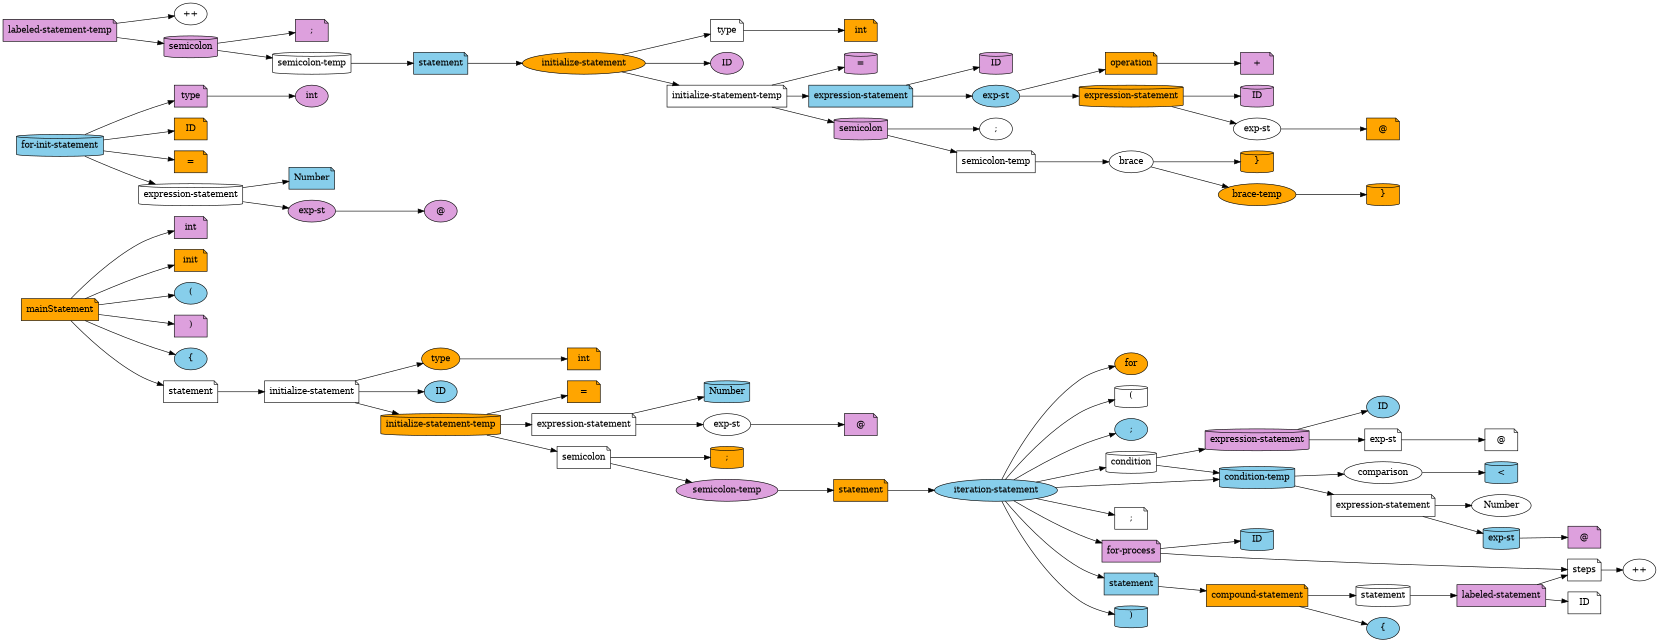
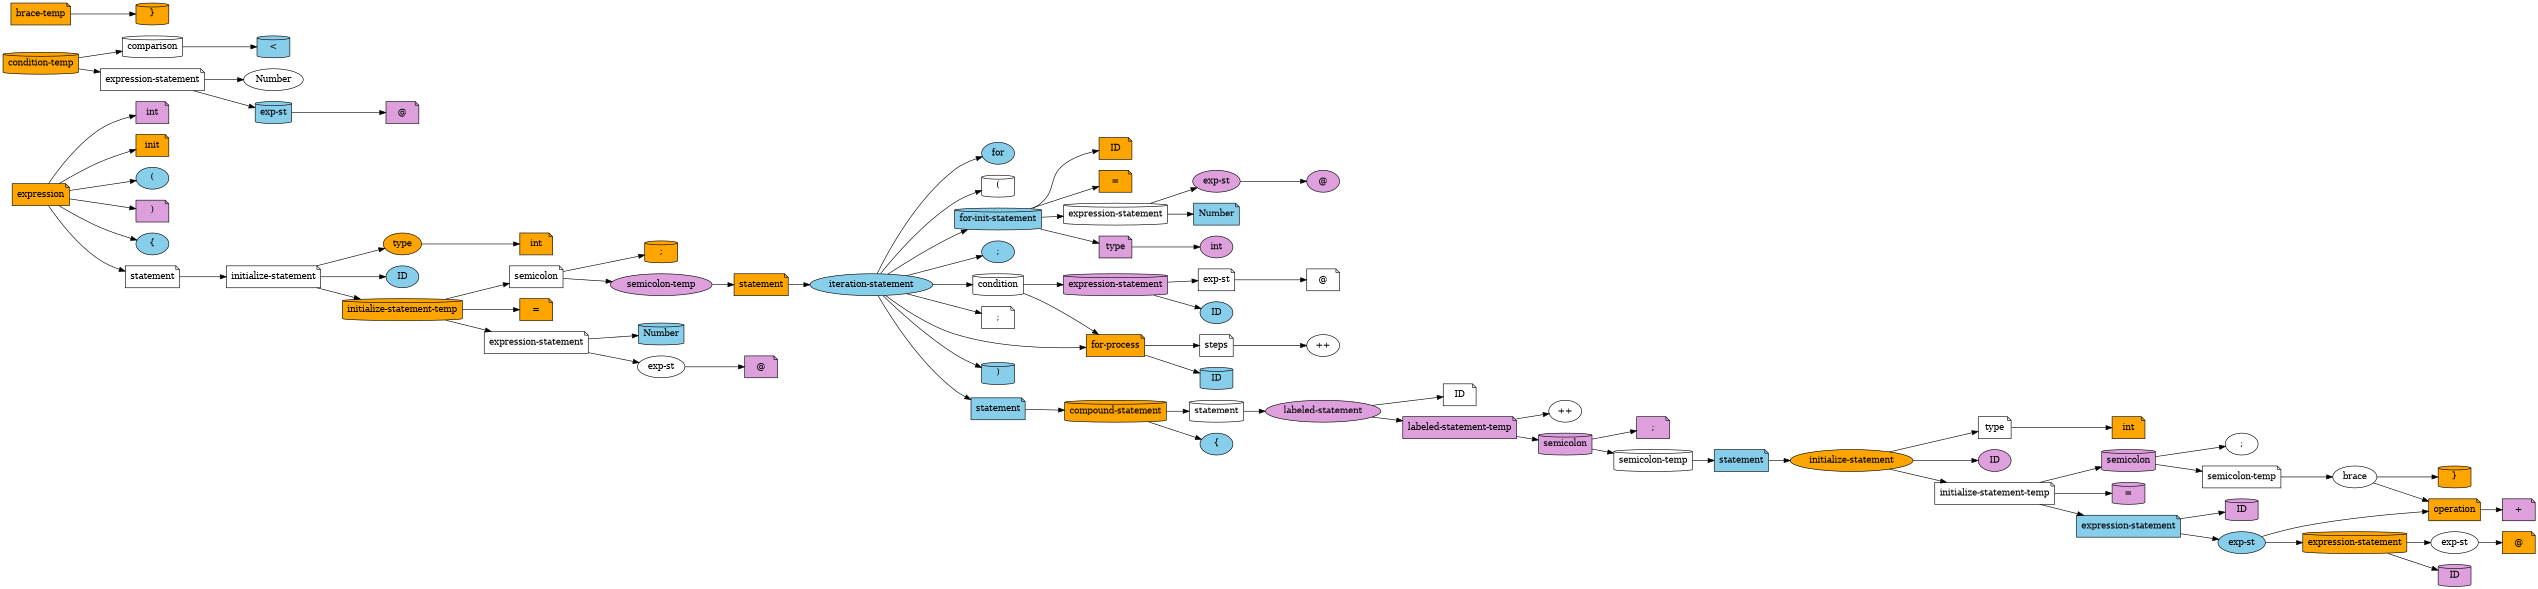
(1187, 176) -> (2398, 491)
(1257, 195) -> (41, 14)
(60, 310) -> (41, 195)
(1131, 364) -> (998, 153)
(1185, 469) -> (1059, 310)
(1383, 473) -> (152, 47)
(1257, 478) -> (41, 63)
(1134, 484) -> (924, 252)
(1131, 551) -> (1116, 346)
(1549, 581) -> (1384, 419)
(1257, 596) -> (1116, 411)
(1501, 596) -> (1323, 411)
